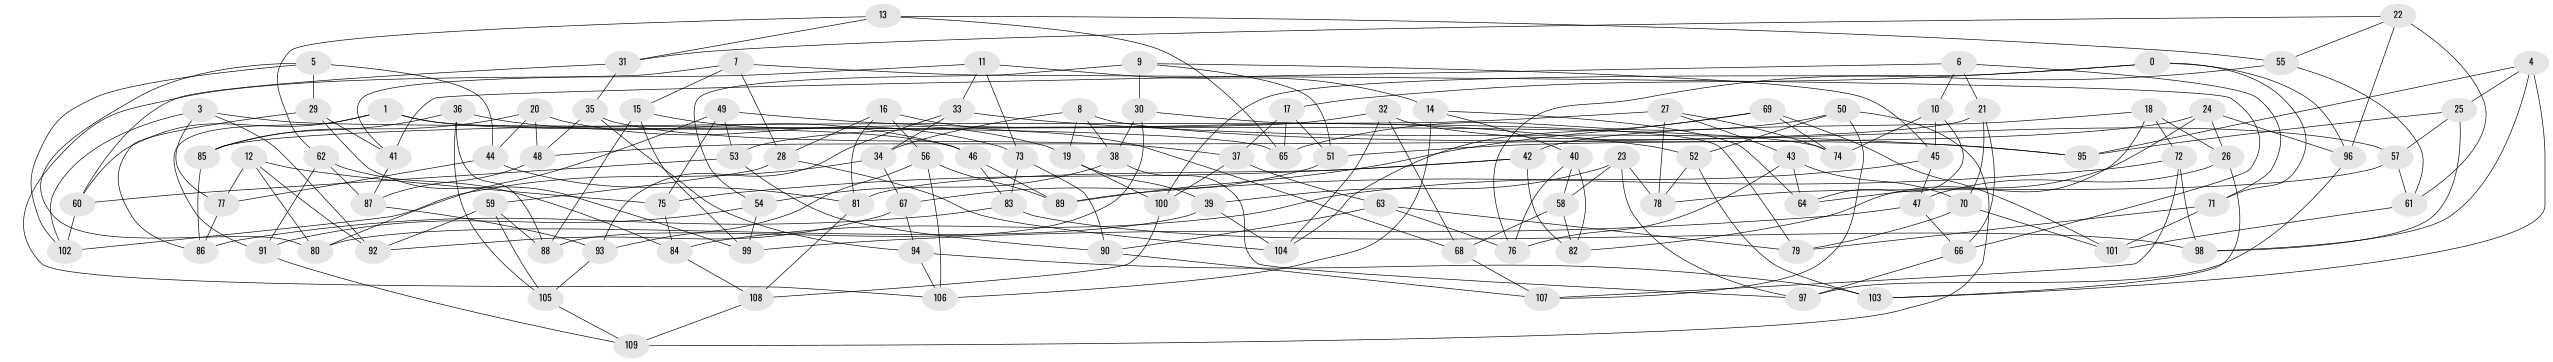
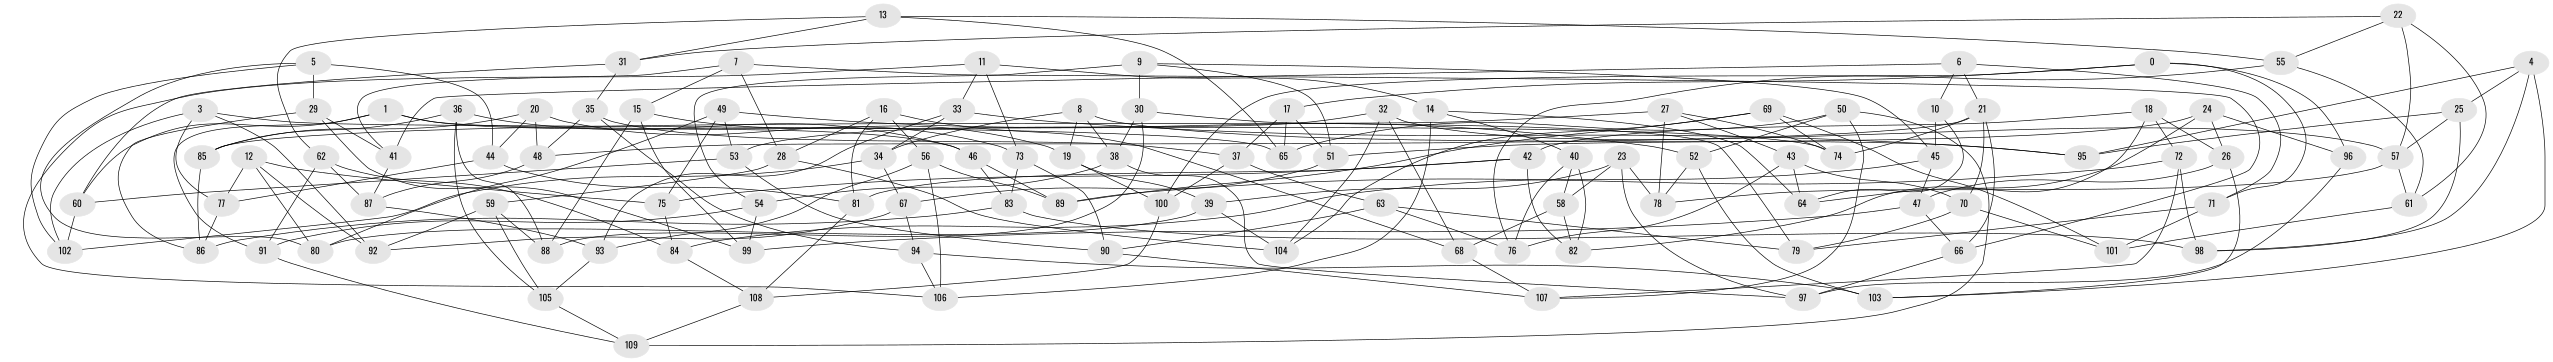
(2373, 87) -> (2411, 84)
(1887, 134) -> (1912, 137)
